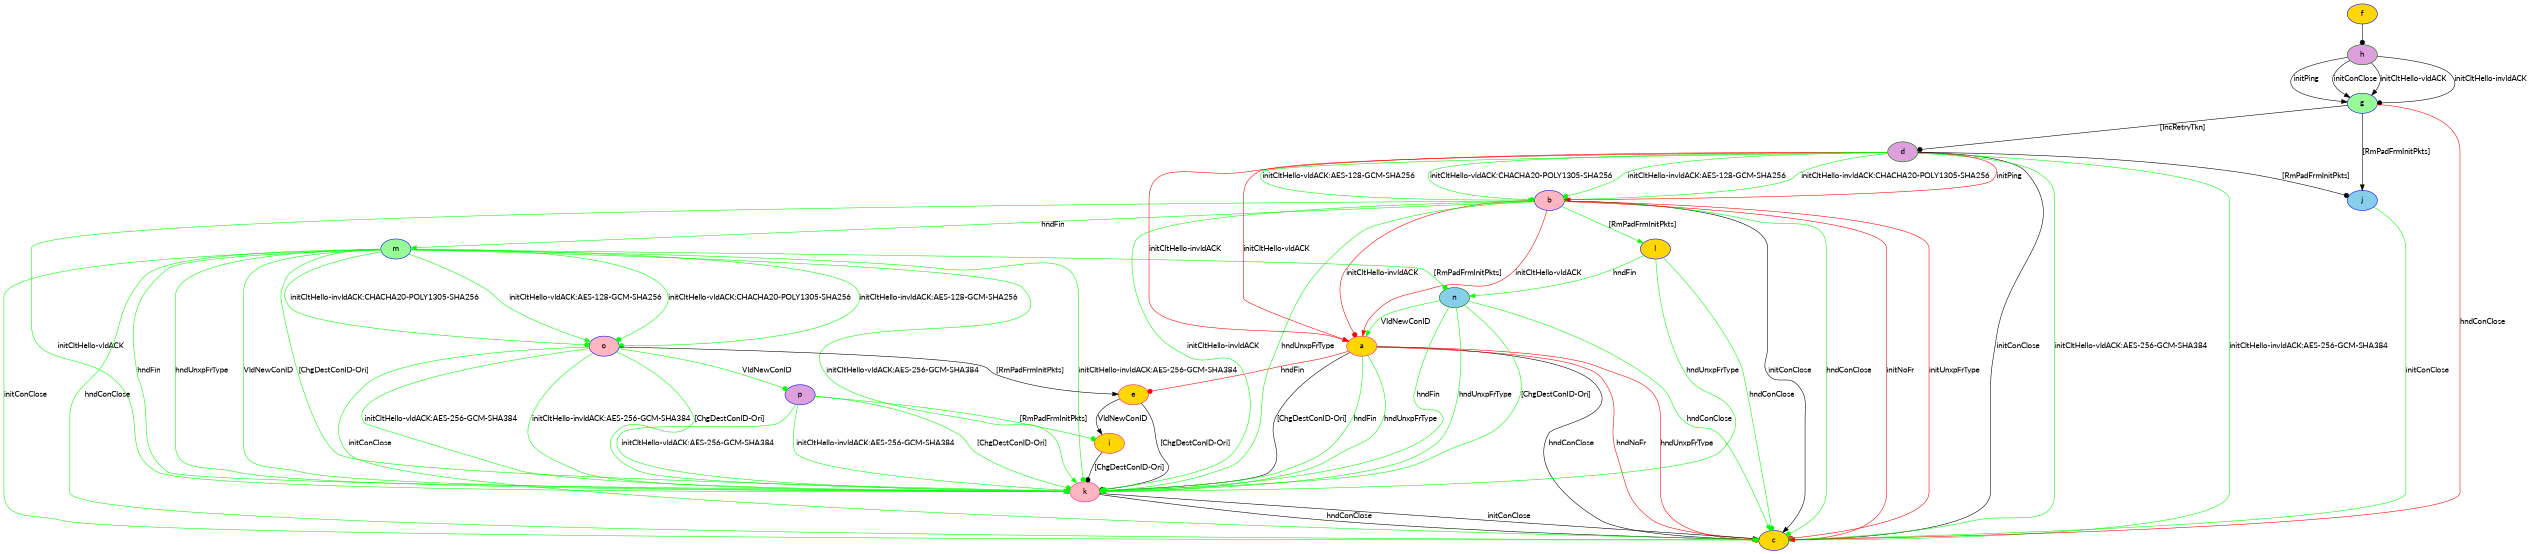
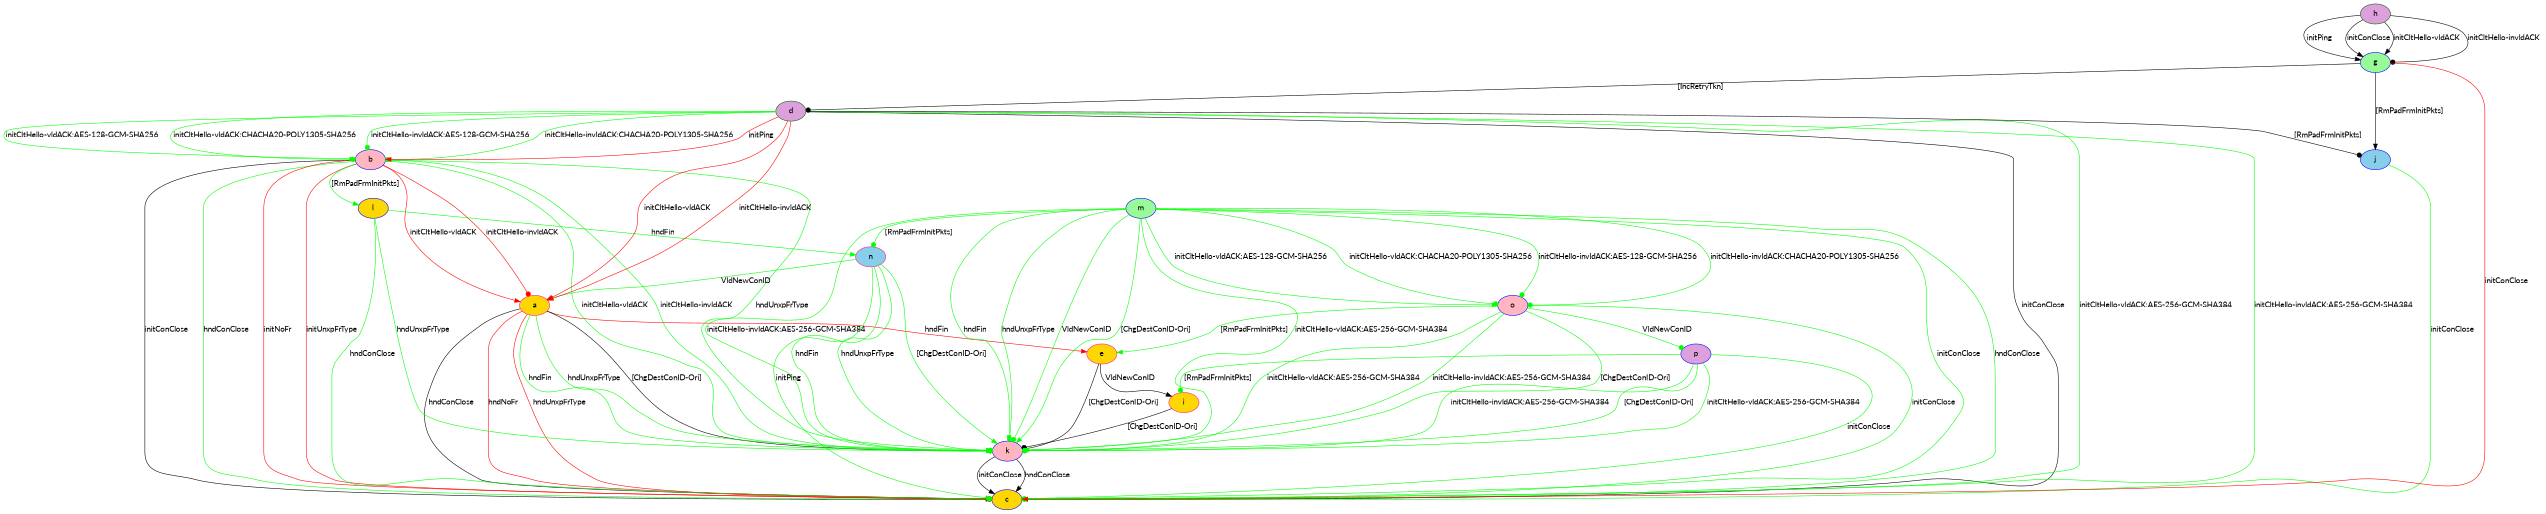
(2362, 14) -> none
(976, 225) -> none
(1454, 298) -> (871, 257)
(2484, 322) -> (2508, 281)
(868, 355) -> (1307, 313)
(1251, 373) -> (814, 324)
(1710, 419) -> (789, 378)
none -> (1545, 472)
(1085, 492) -> (1008, 451)
